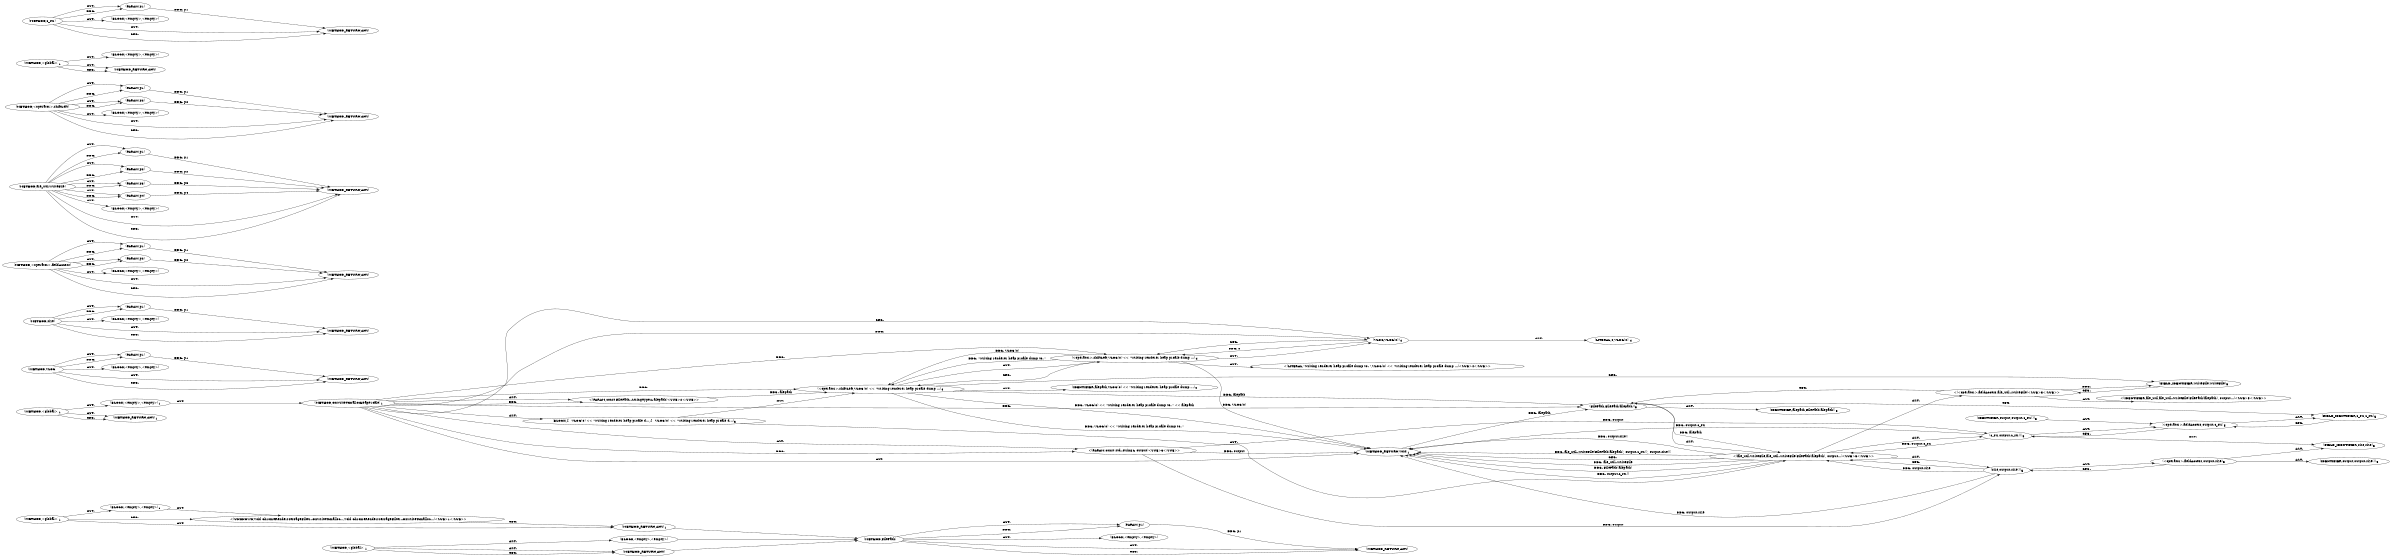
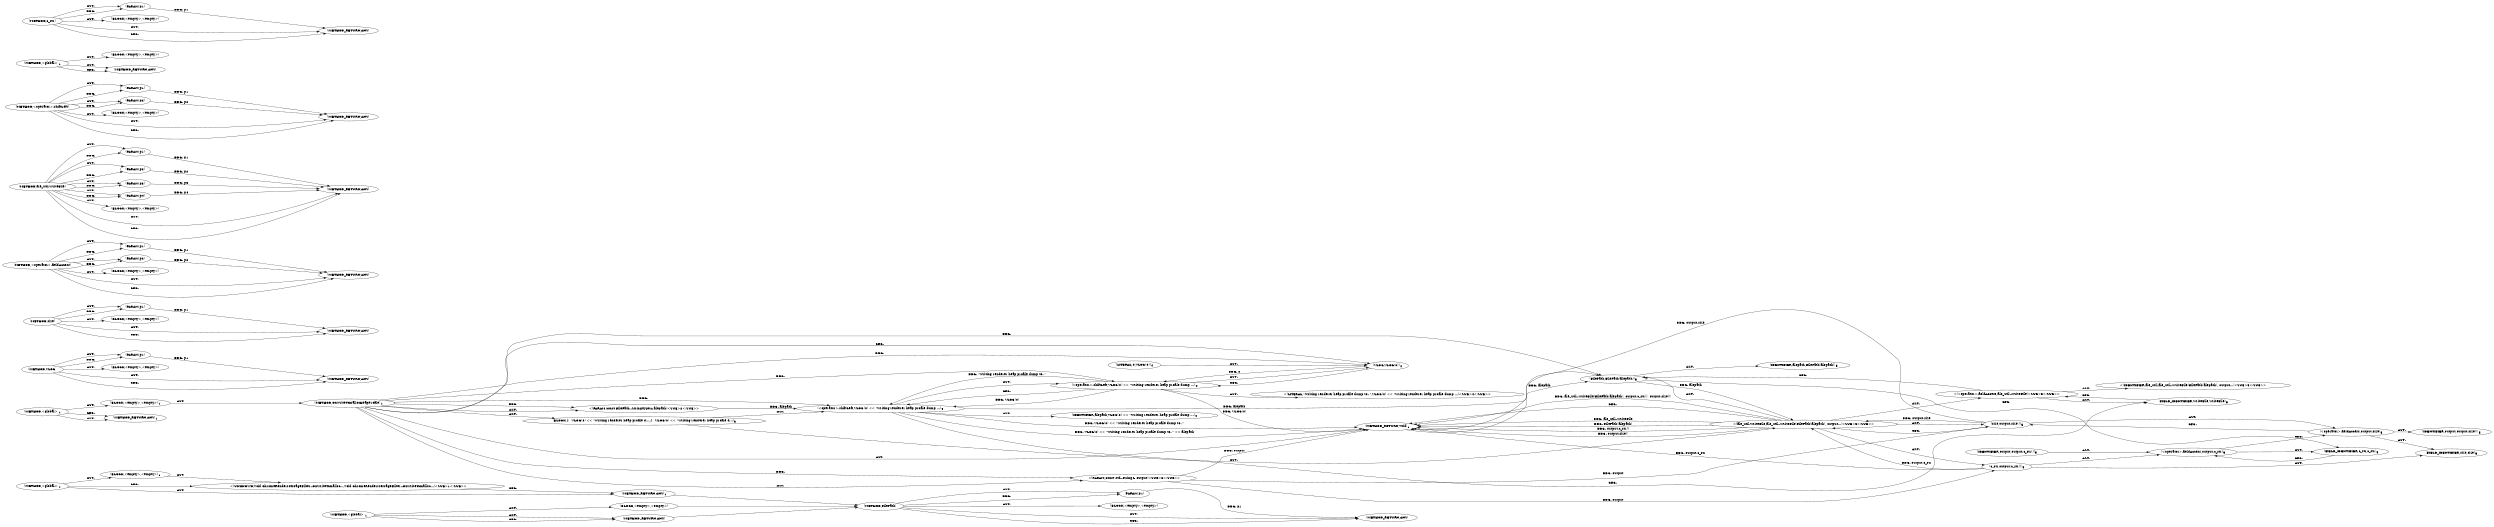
(1496, 340) -> (1262, 365)
(2087, 387) -> (2087, 400)
(2101, 435) -> (2271, 442)
